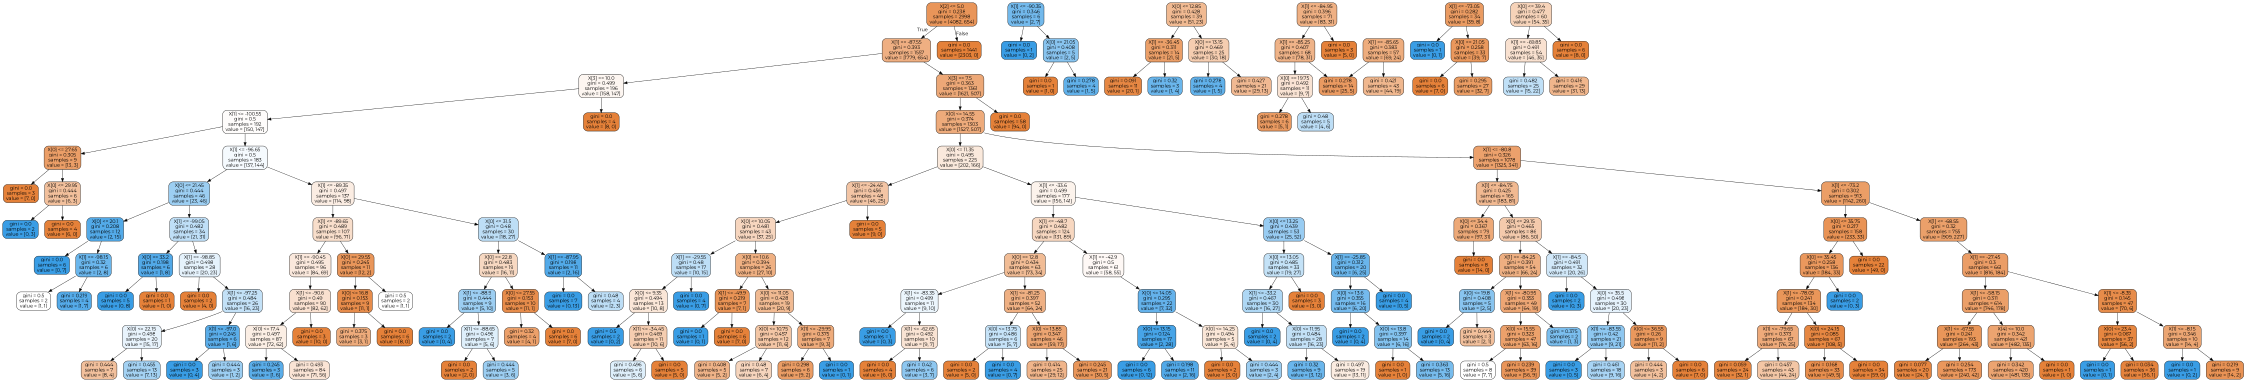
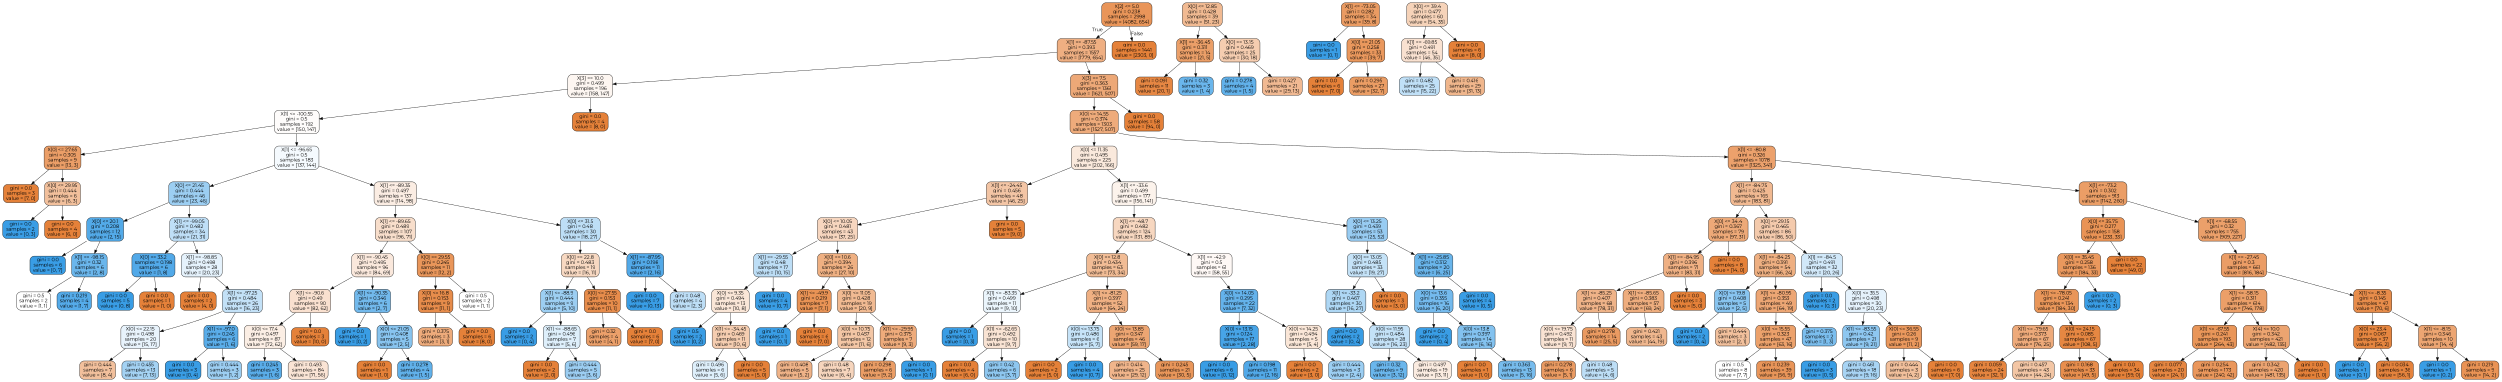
none -> (1707, 246)
(156, 265) -> (153, 265)
none -> (373, 281)
